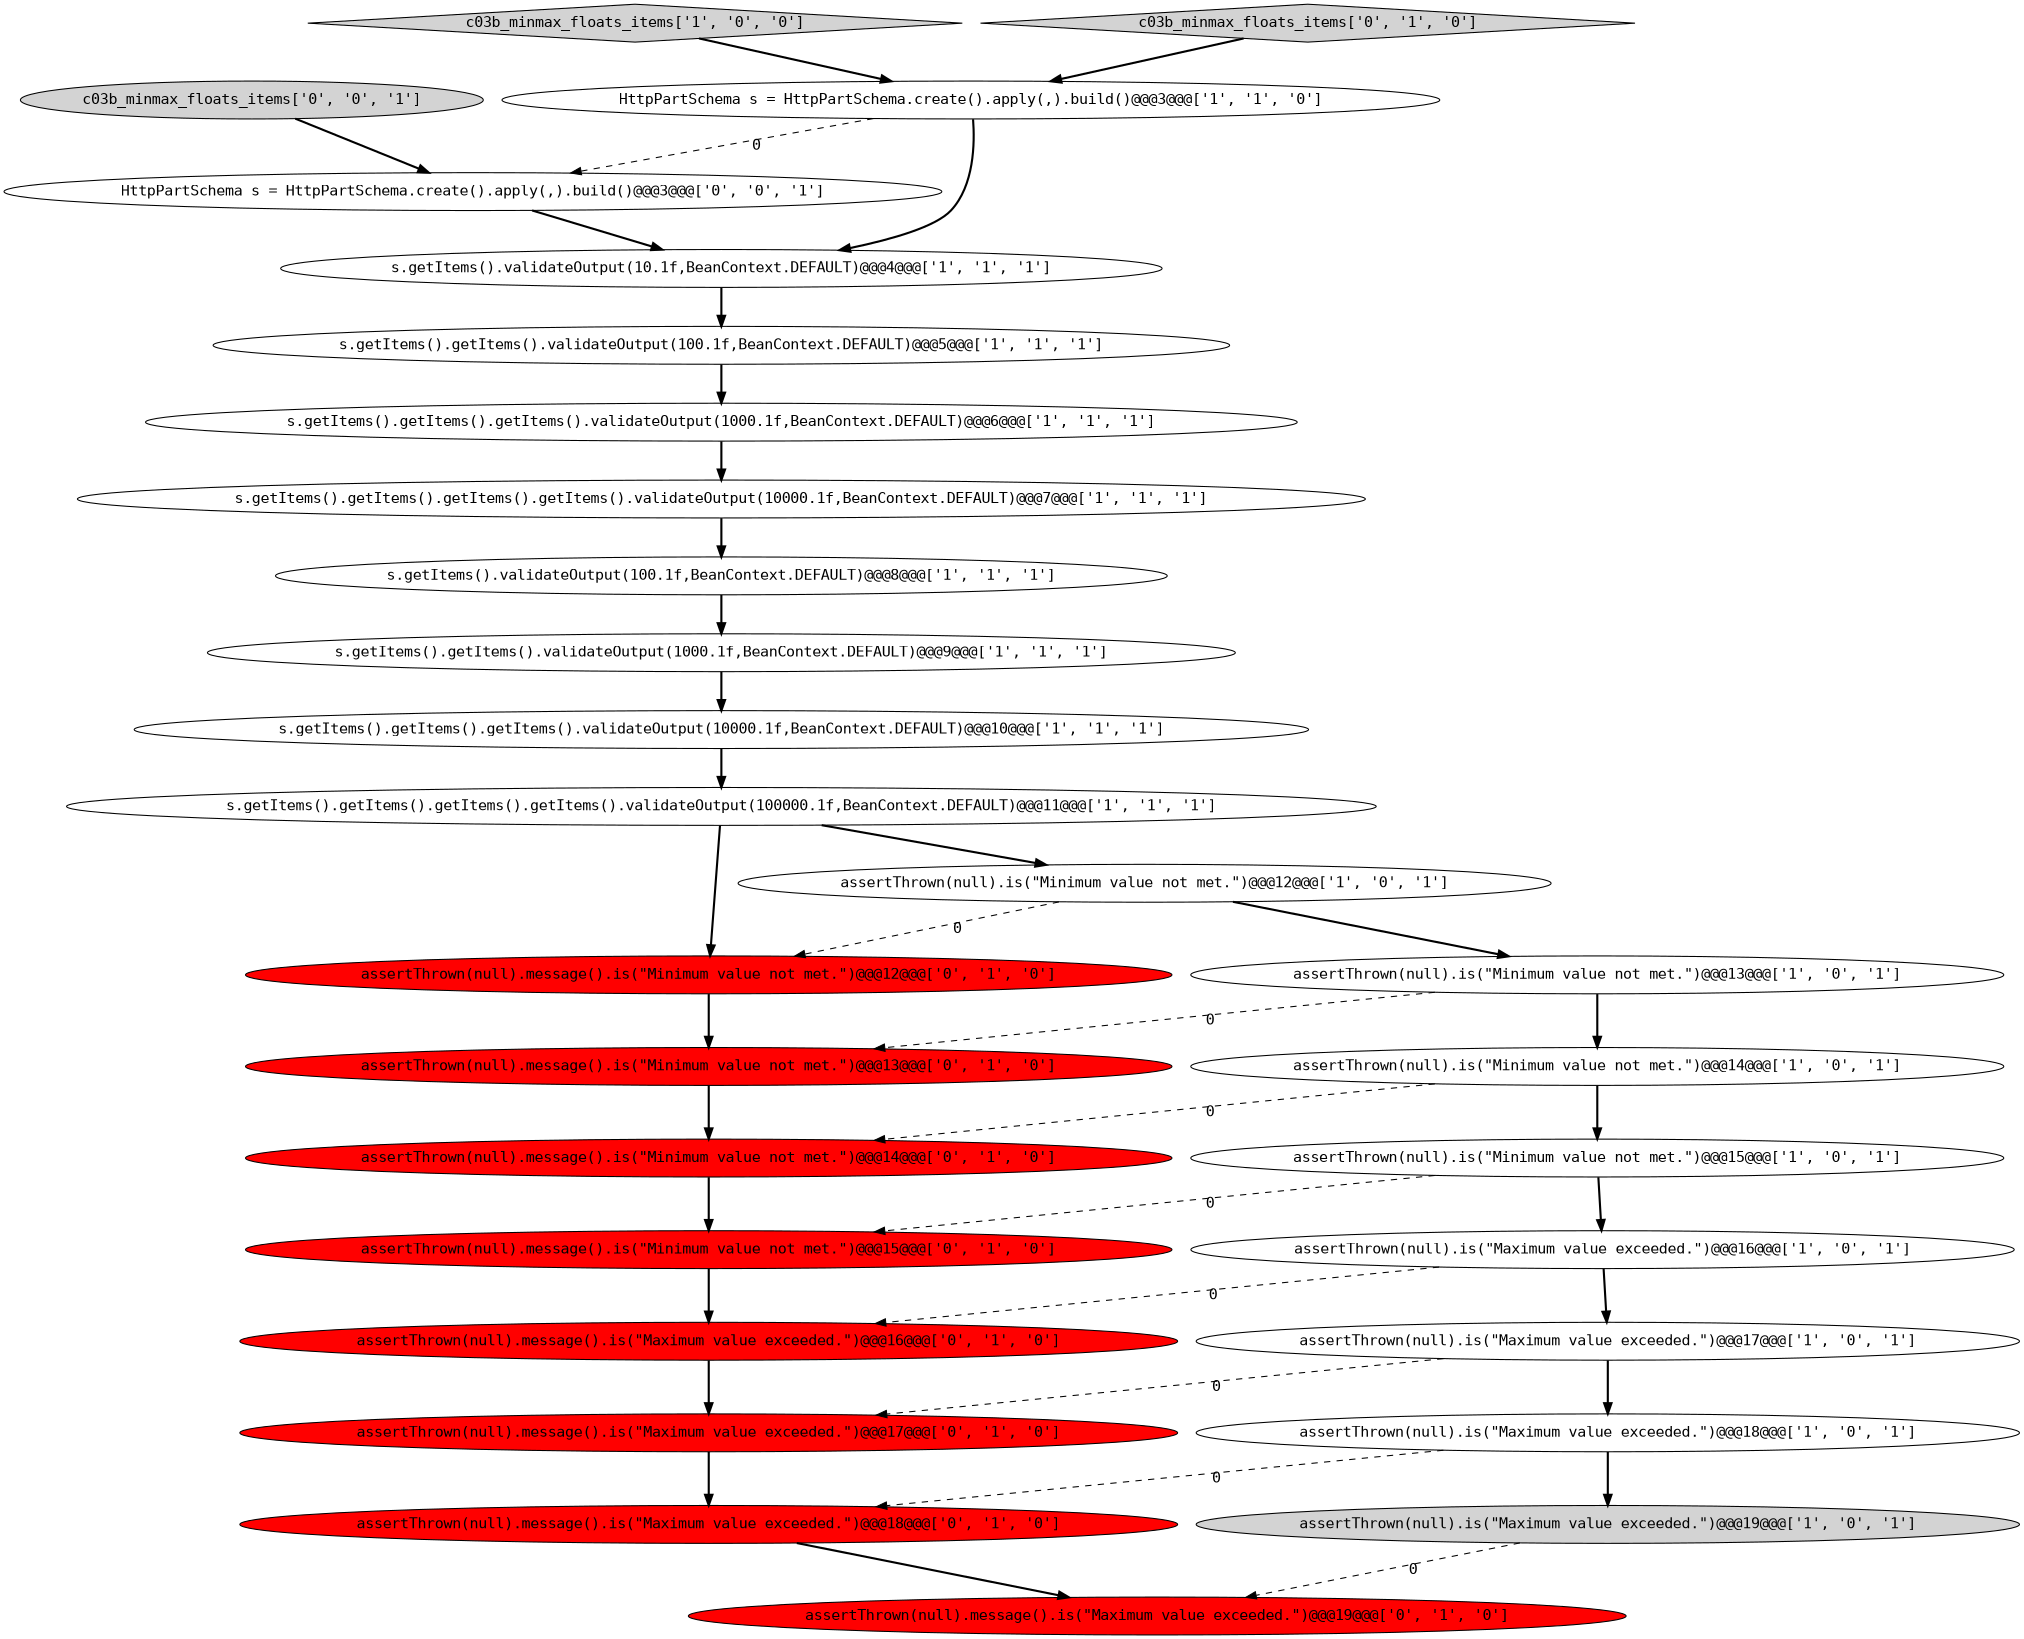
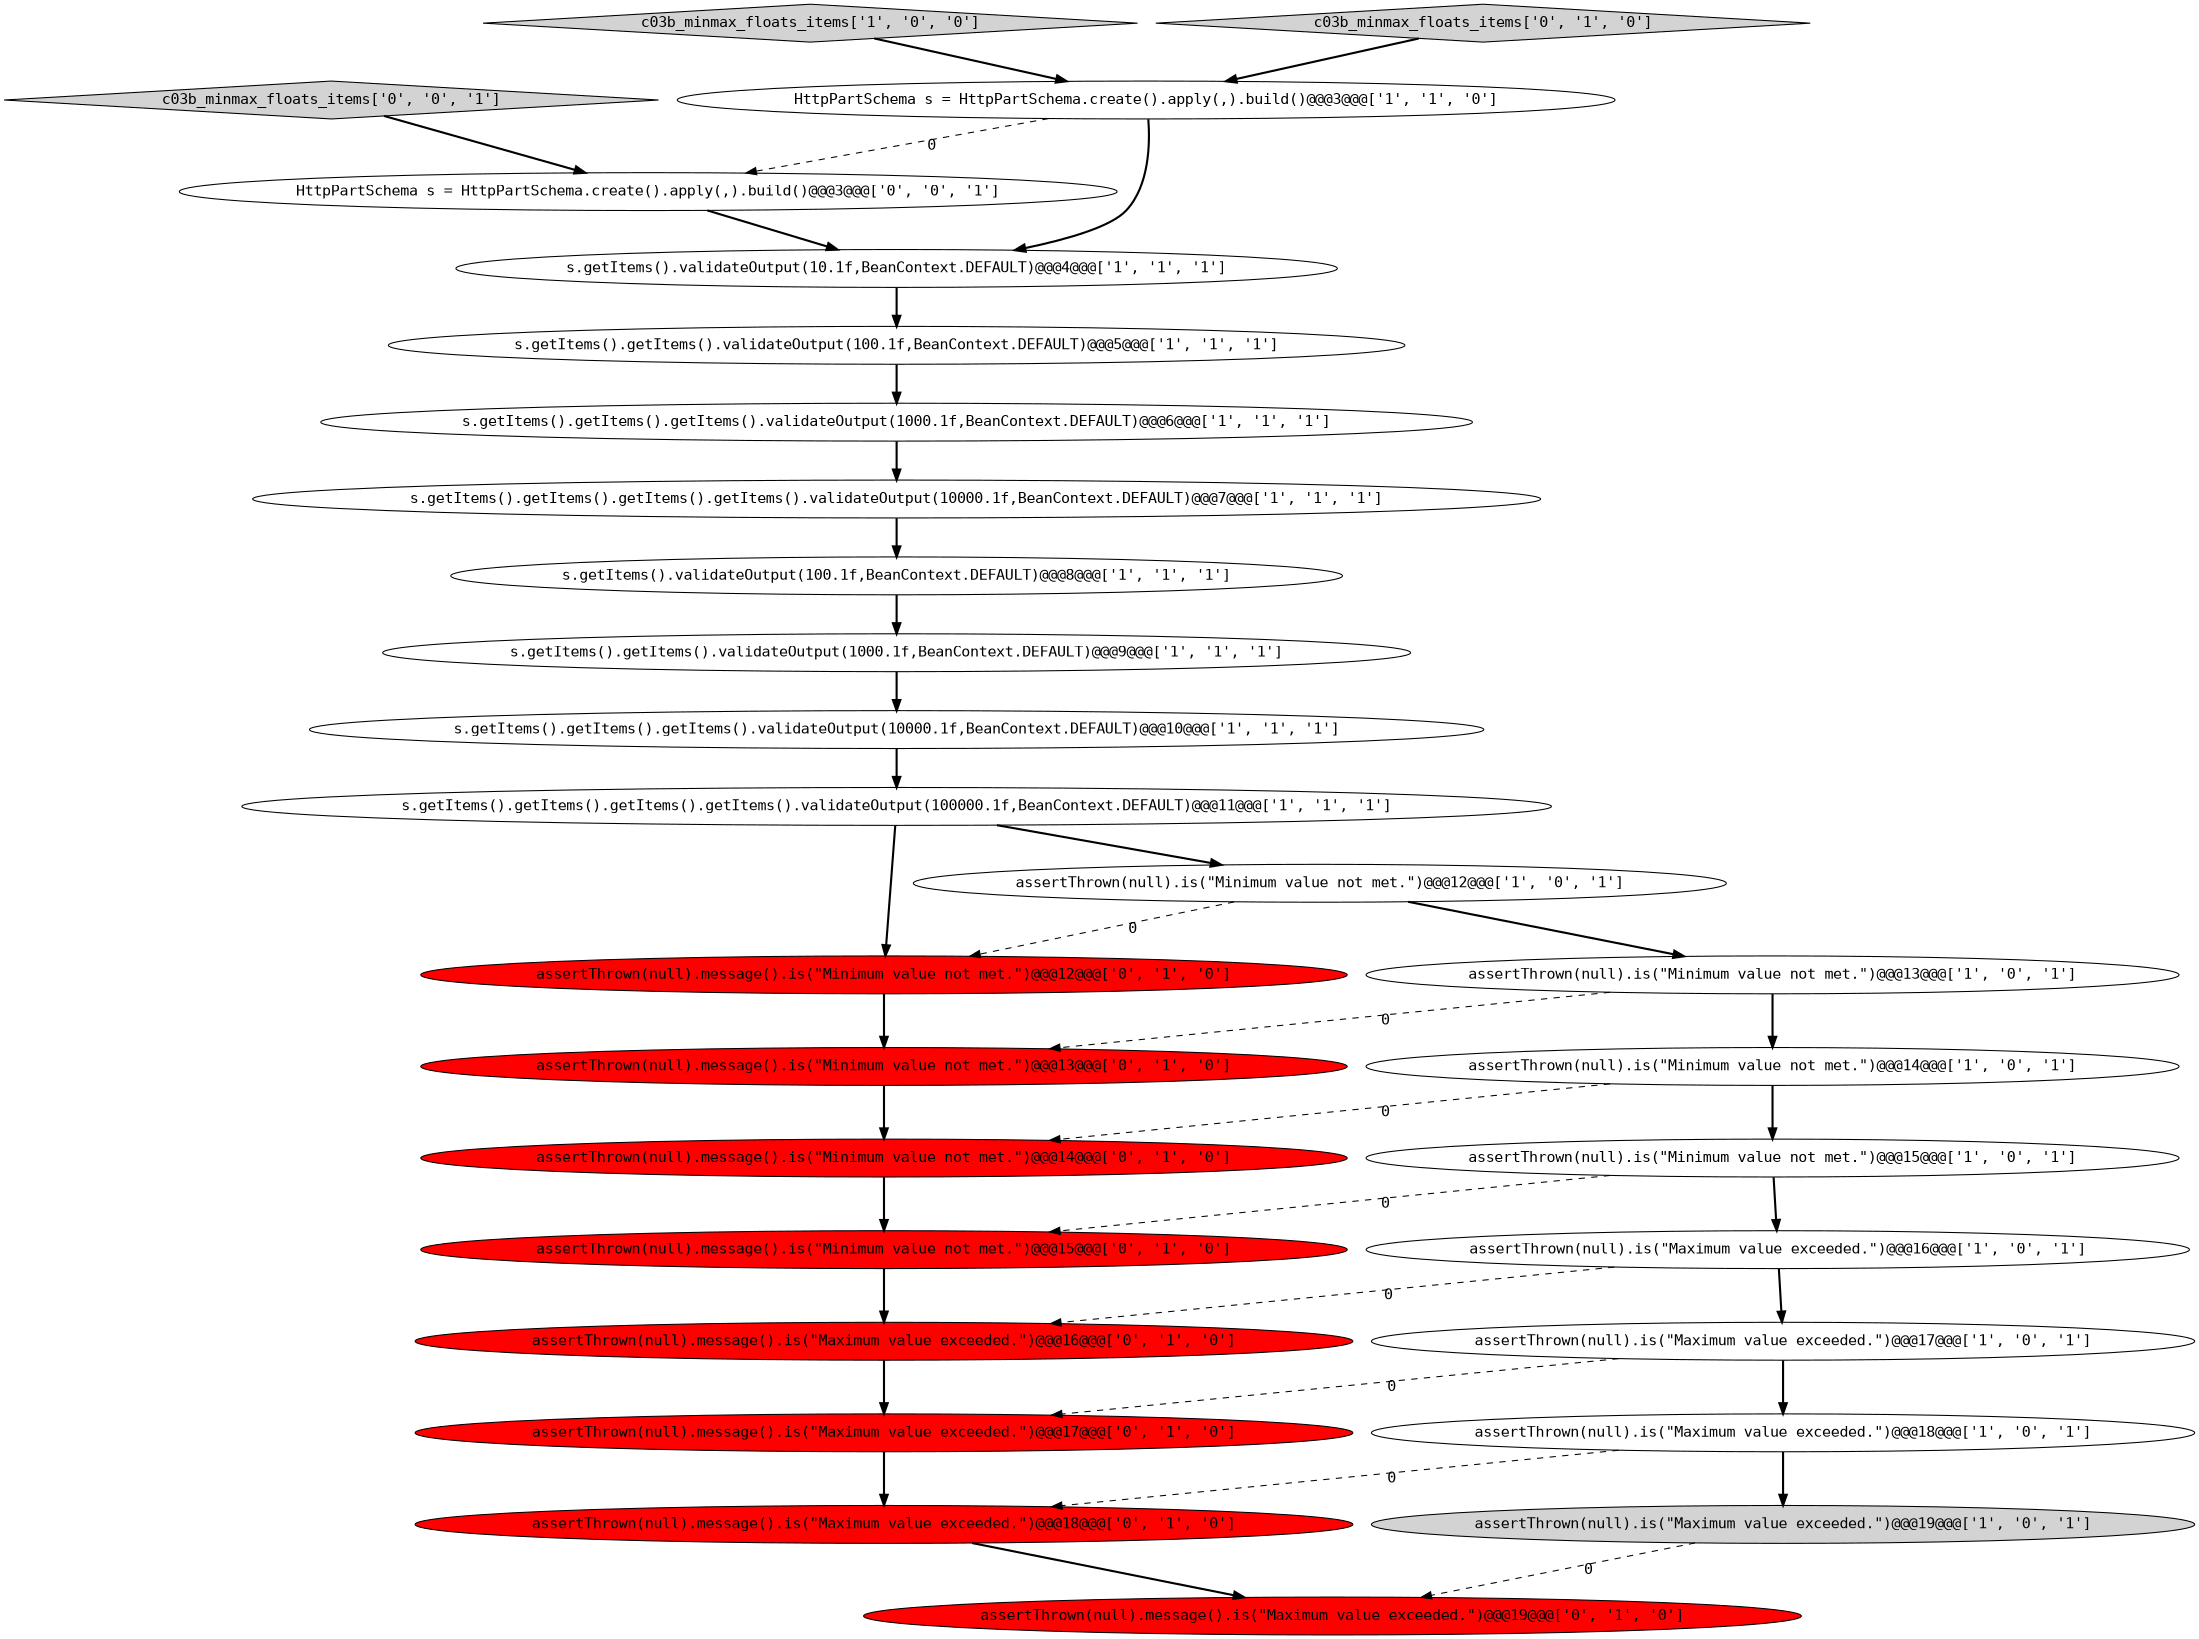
(252, 100) -> (331, 100)
